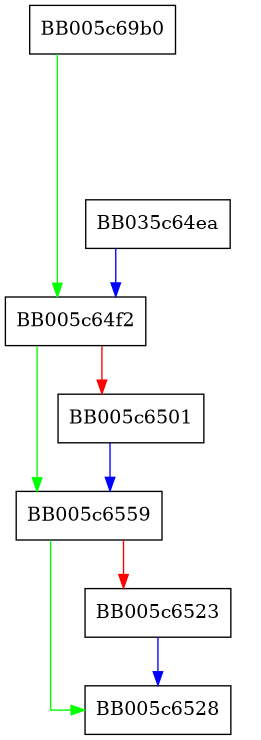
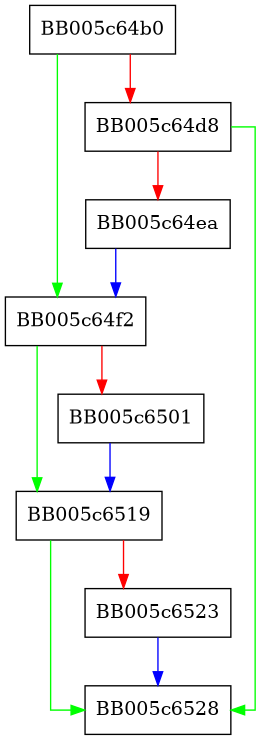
(103, 30) -> (103, 30)
none -> (158, 127)
(158, 224) -> (158, 224)
(89, 516) -> (89, 516)
